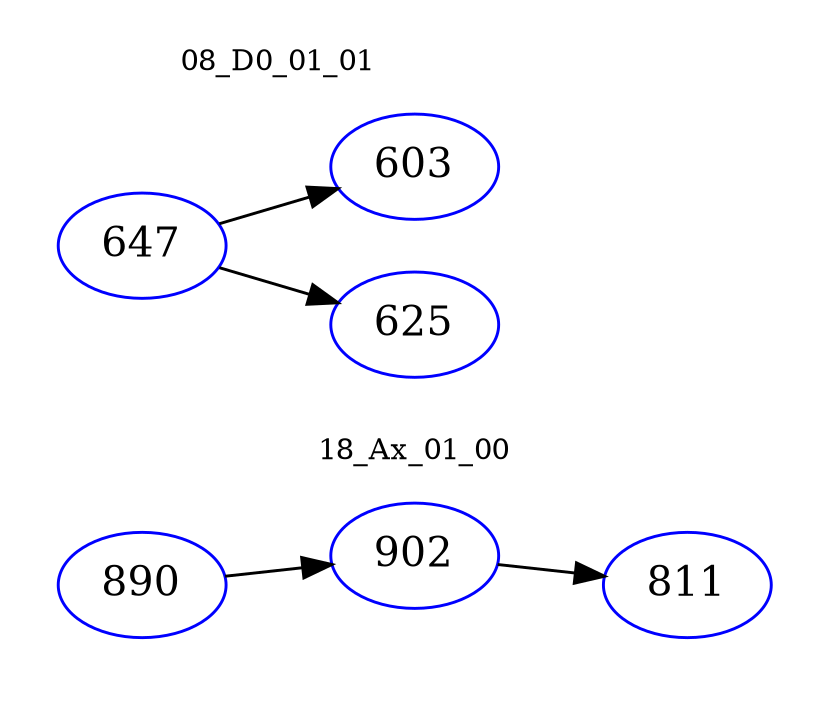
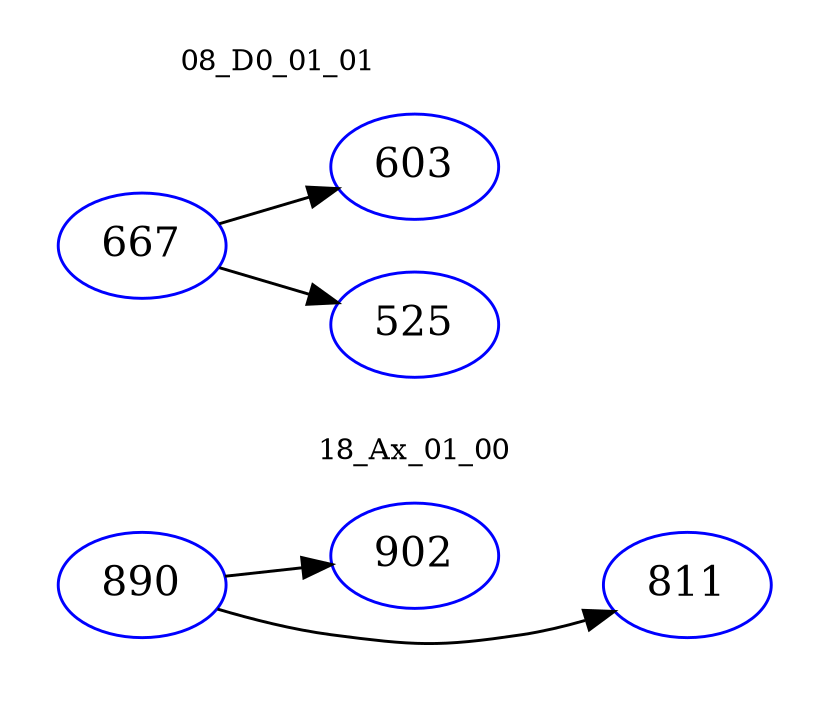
(142, 246) -> (142, 246)
(415, 325) -> (415, 325)
(536, 569) -> (401, 642)
